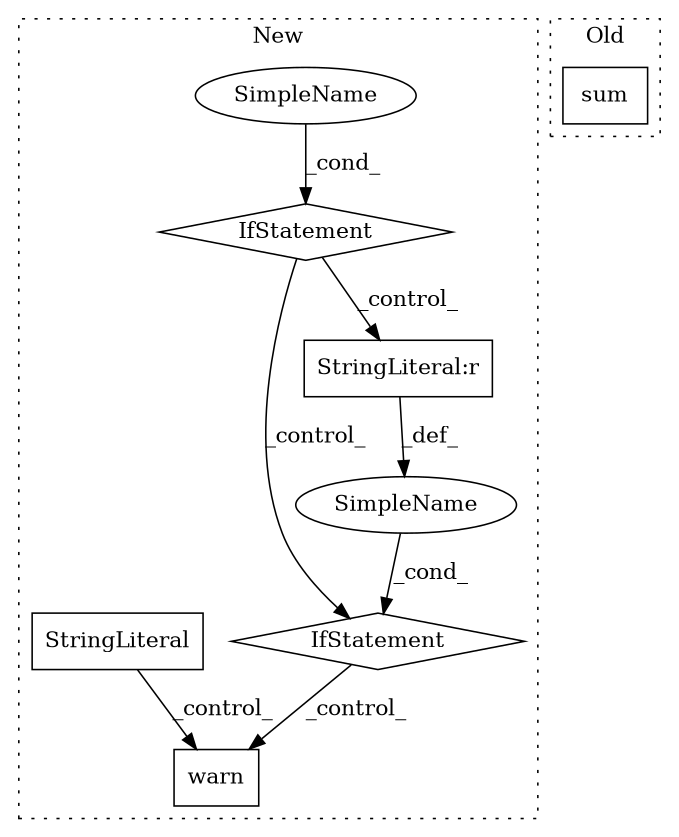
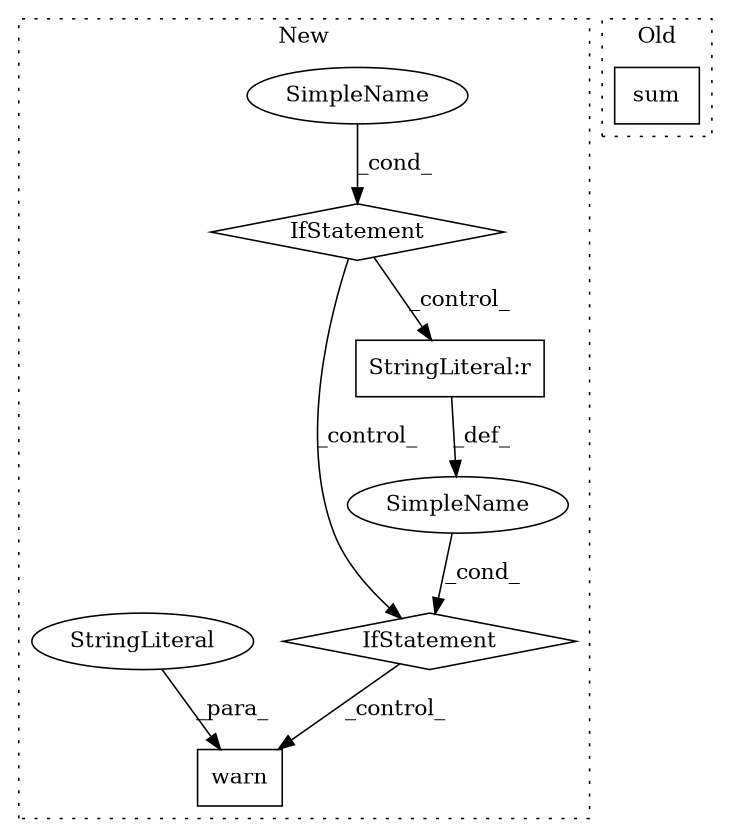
(118, 641) -> (143, 641)
(223, 710) -> (232, 710)
